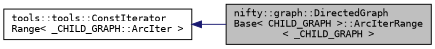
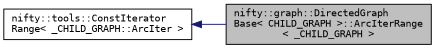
(98, 24) -> (98, 24)
